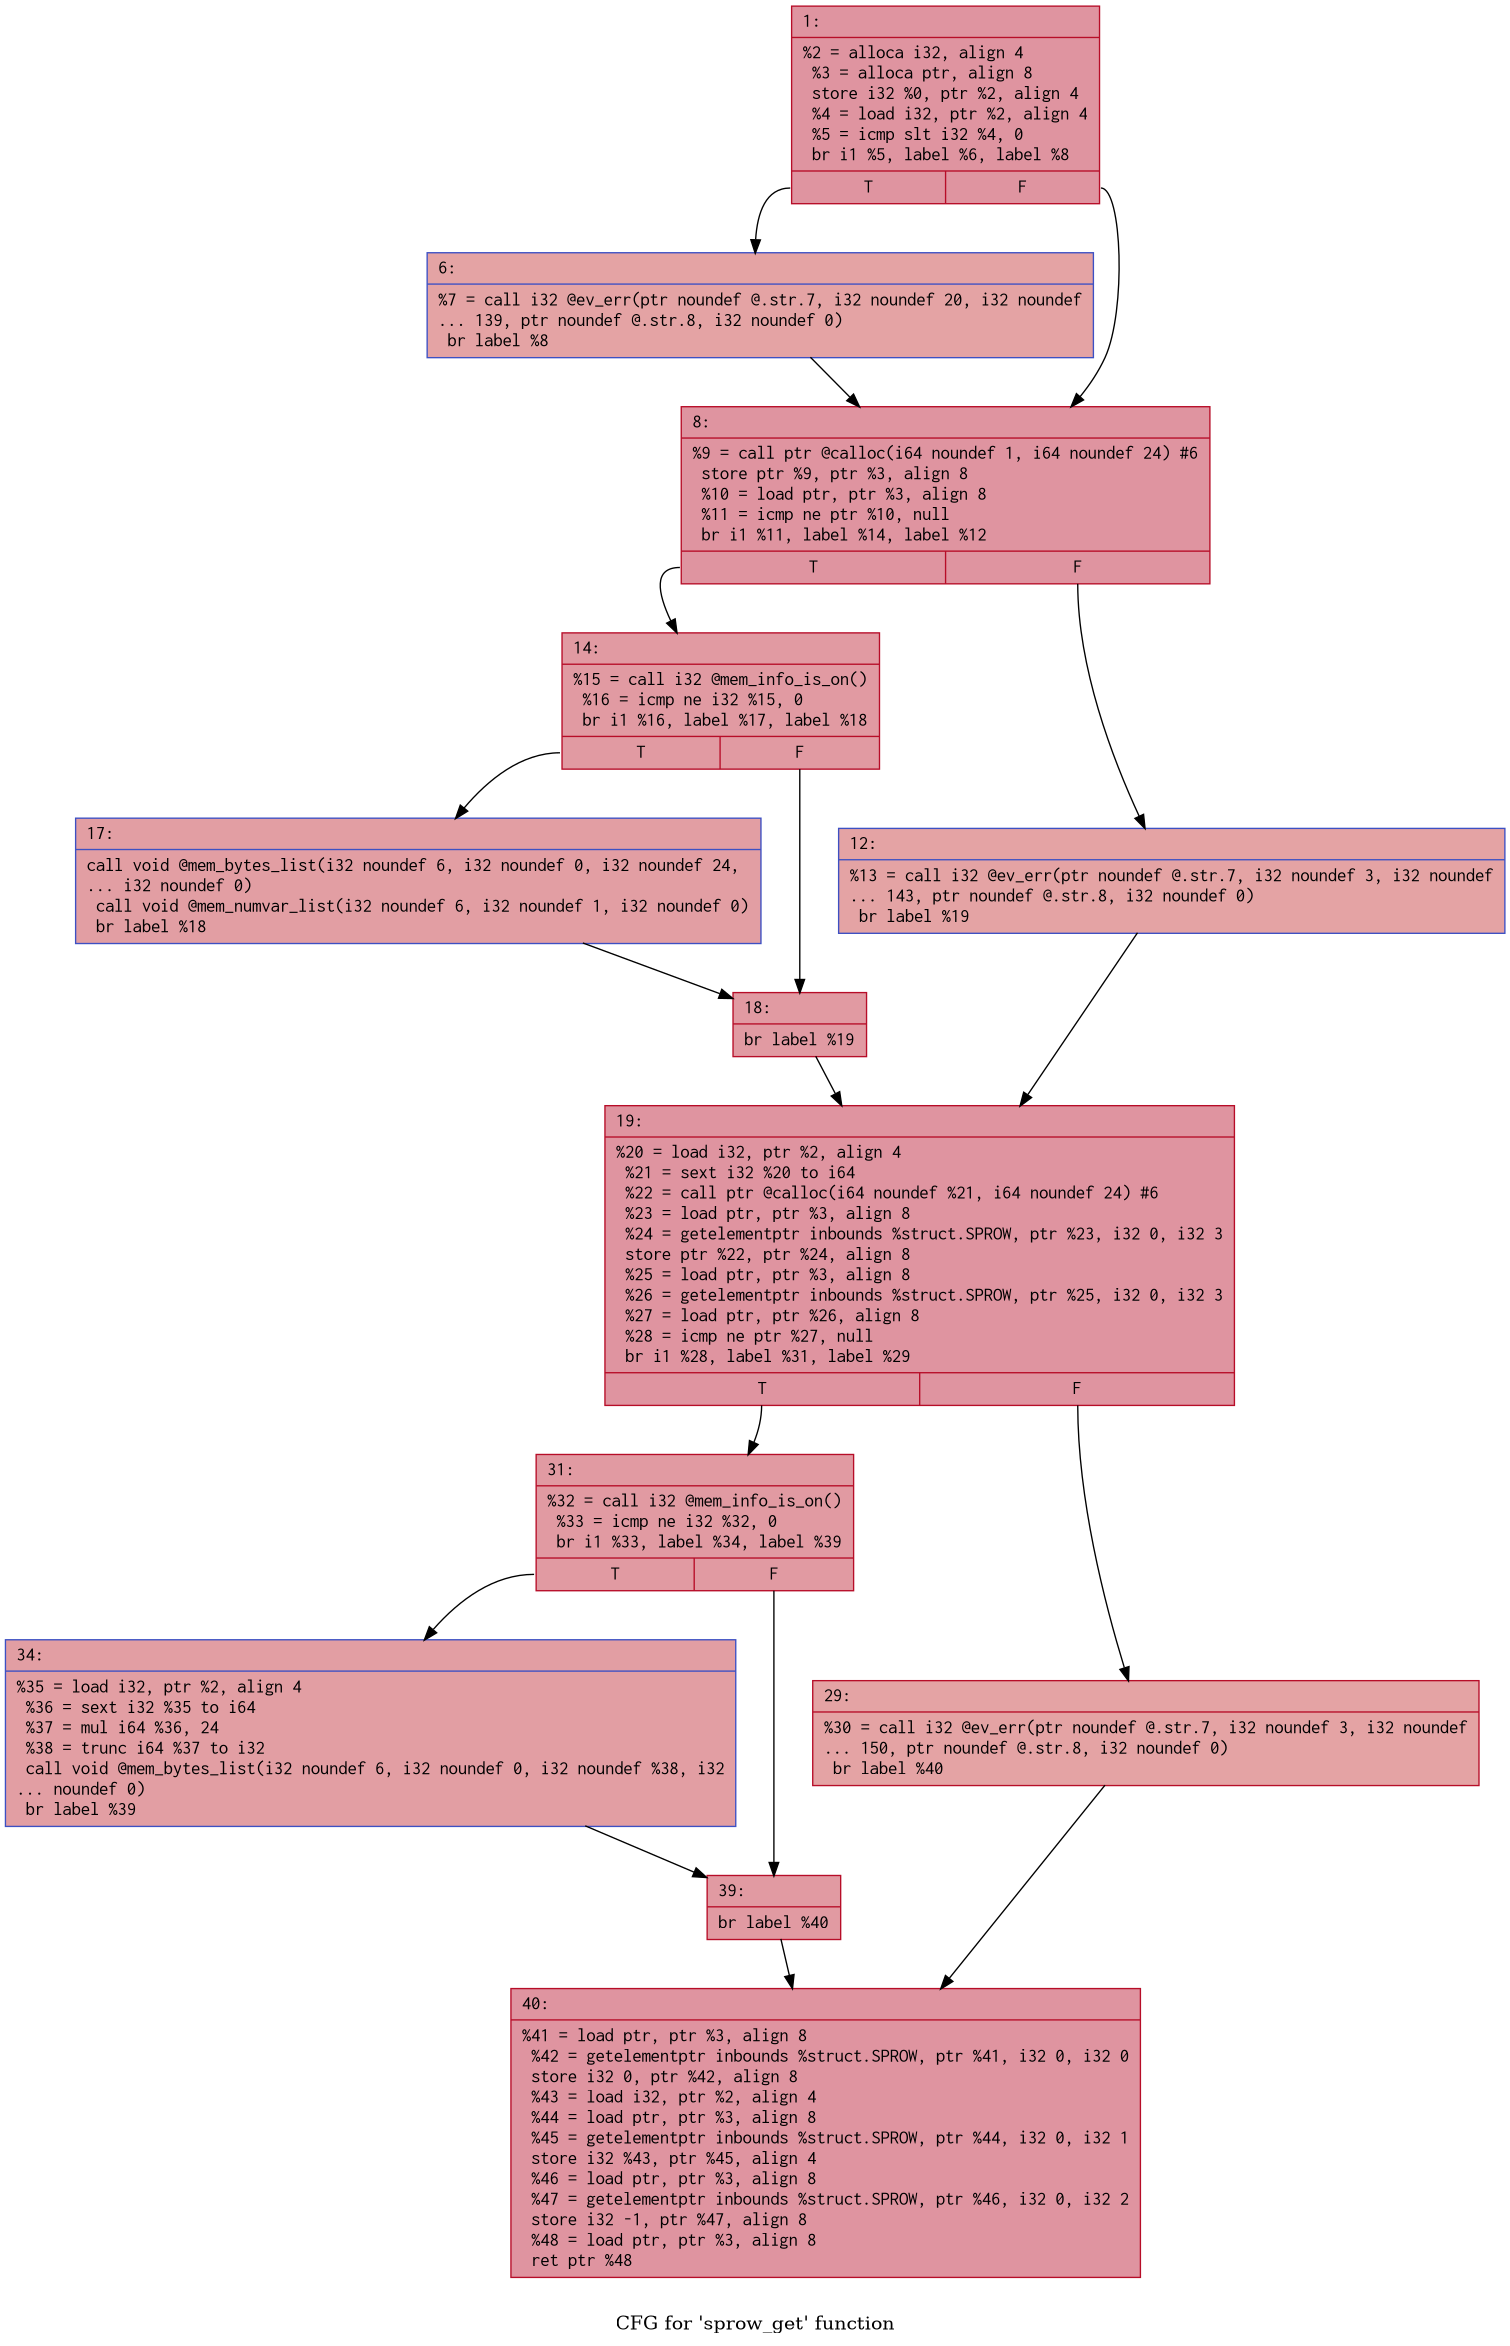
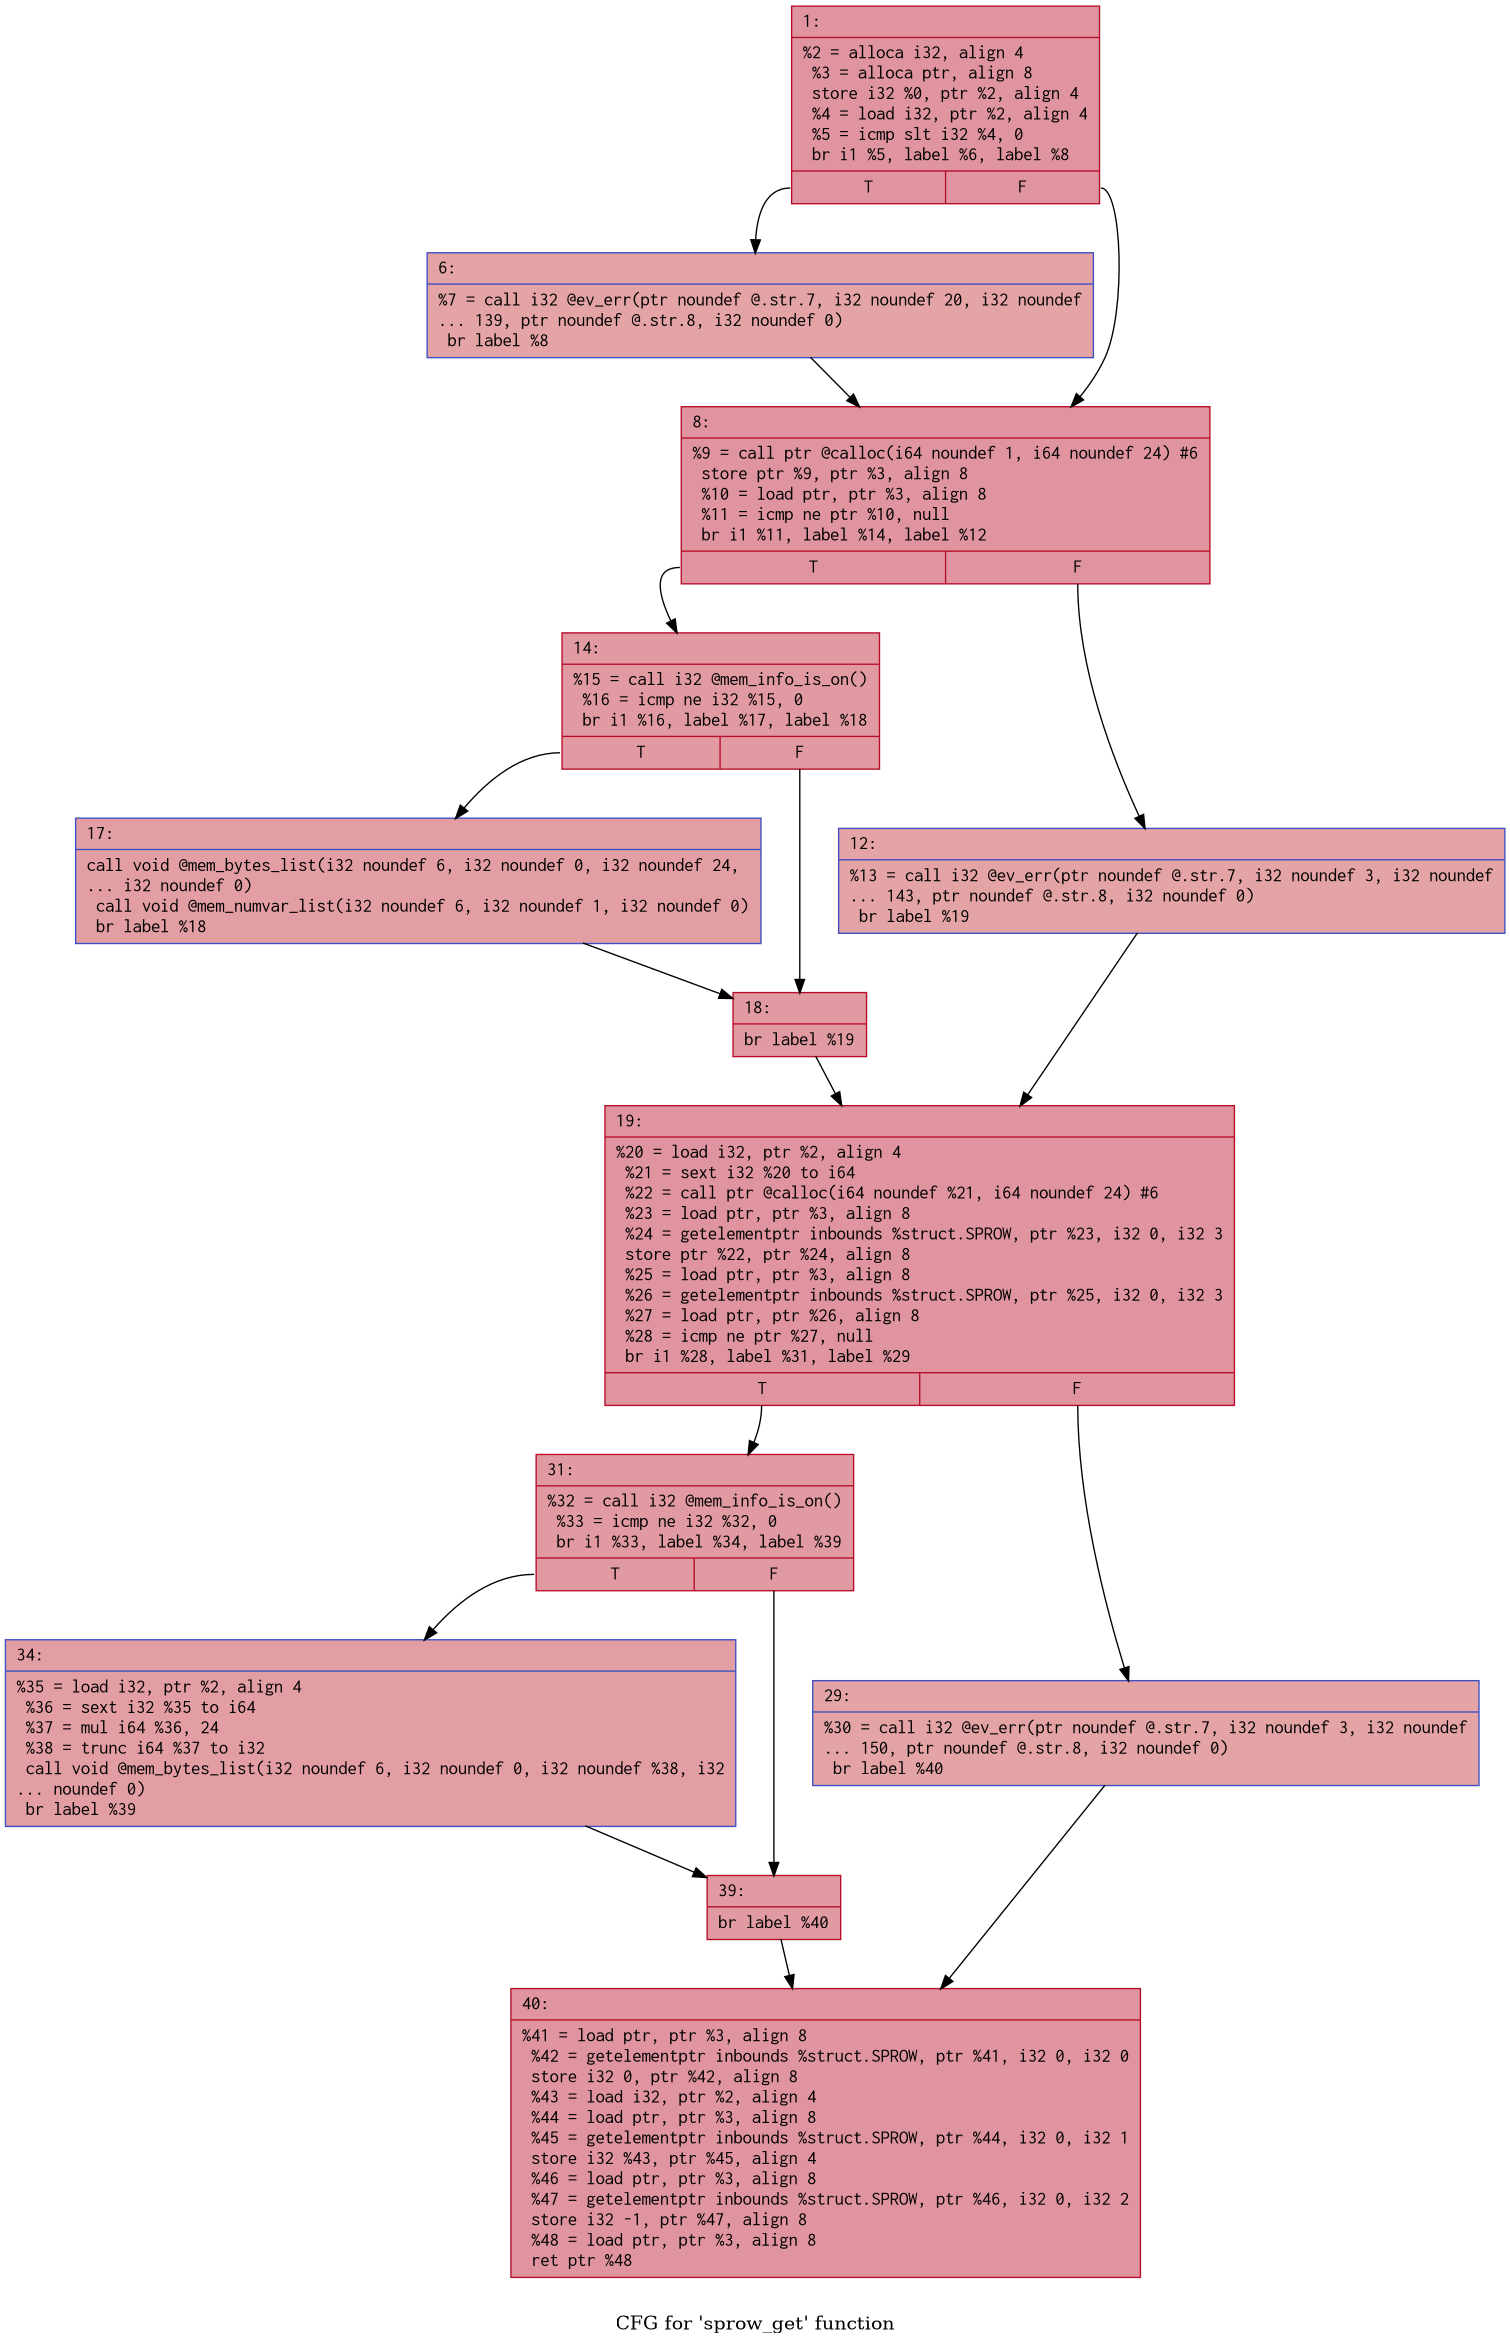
(1146, 1733) -> (1146, 1733)
